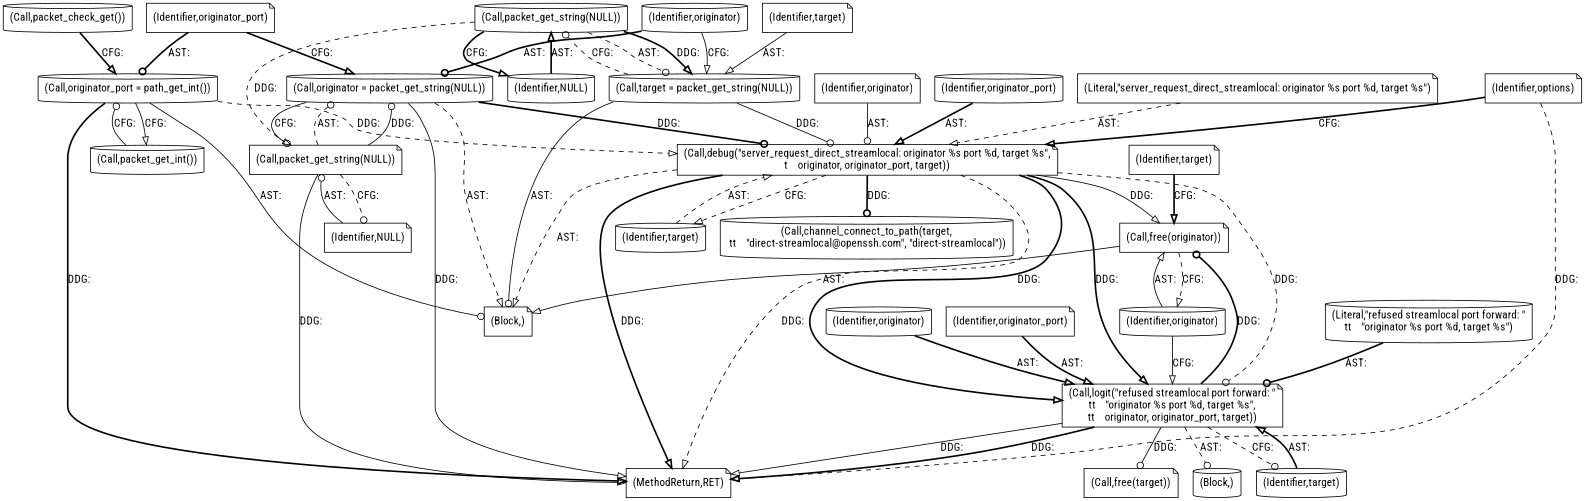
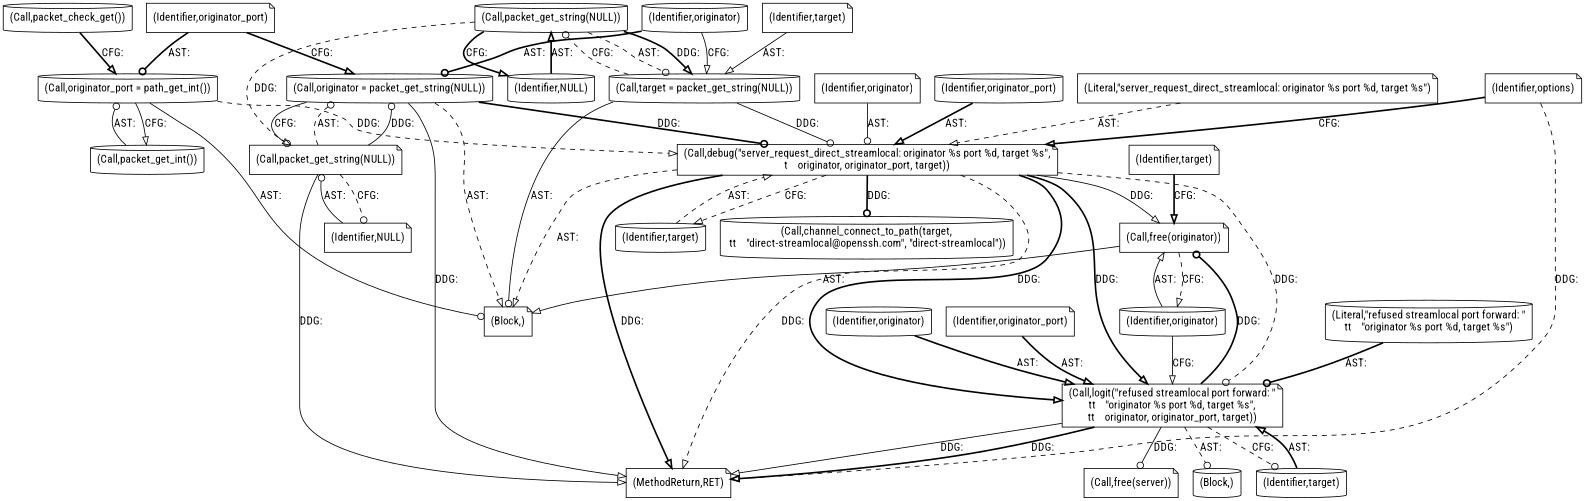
(126, 124) -> (126, 124)
(179, 449) -> none
(1131, 483) -> (1131, 483)
